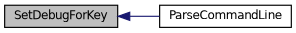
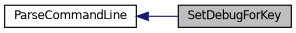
(145, 16) -> (163, 16)
